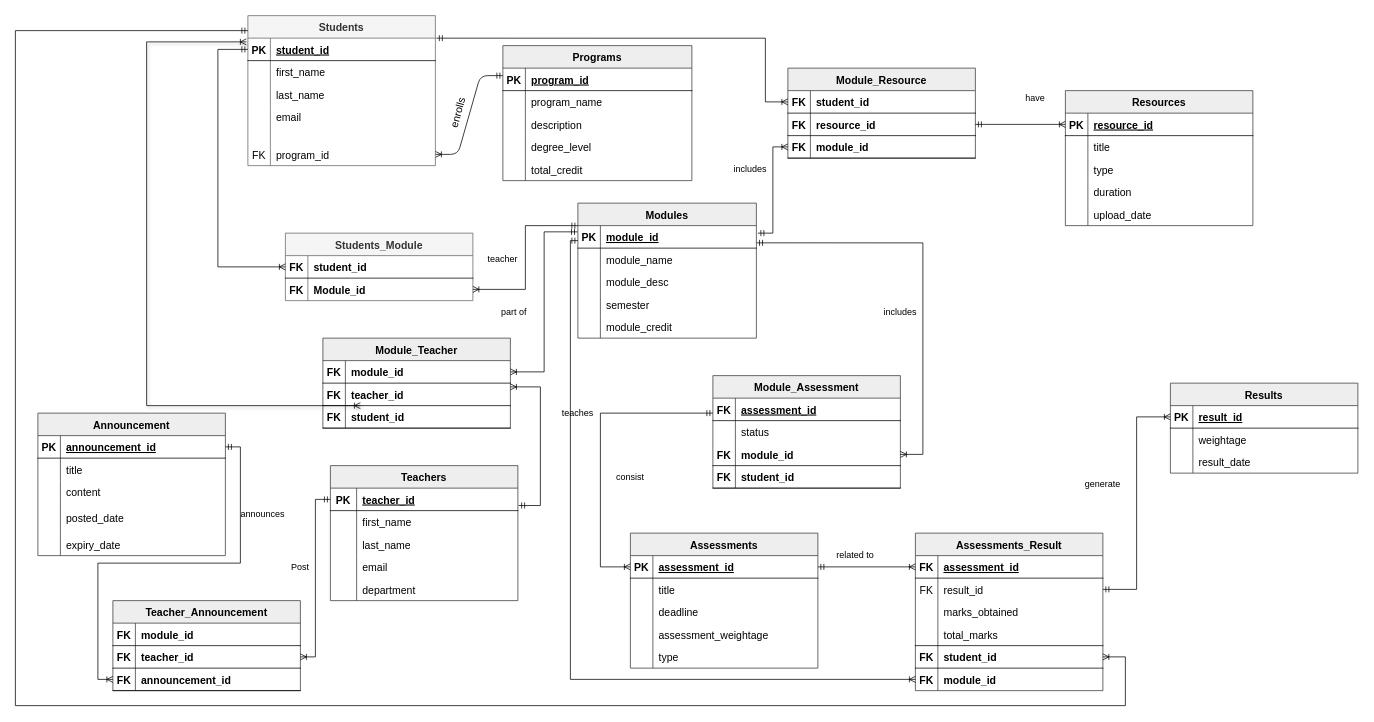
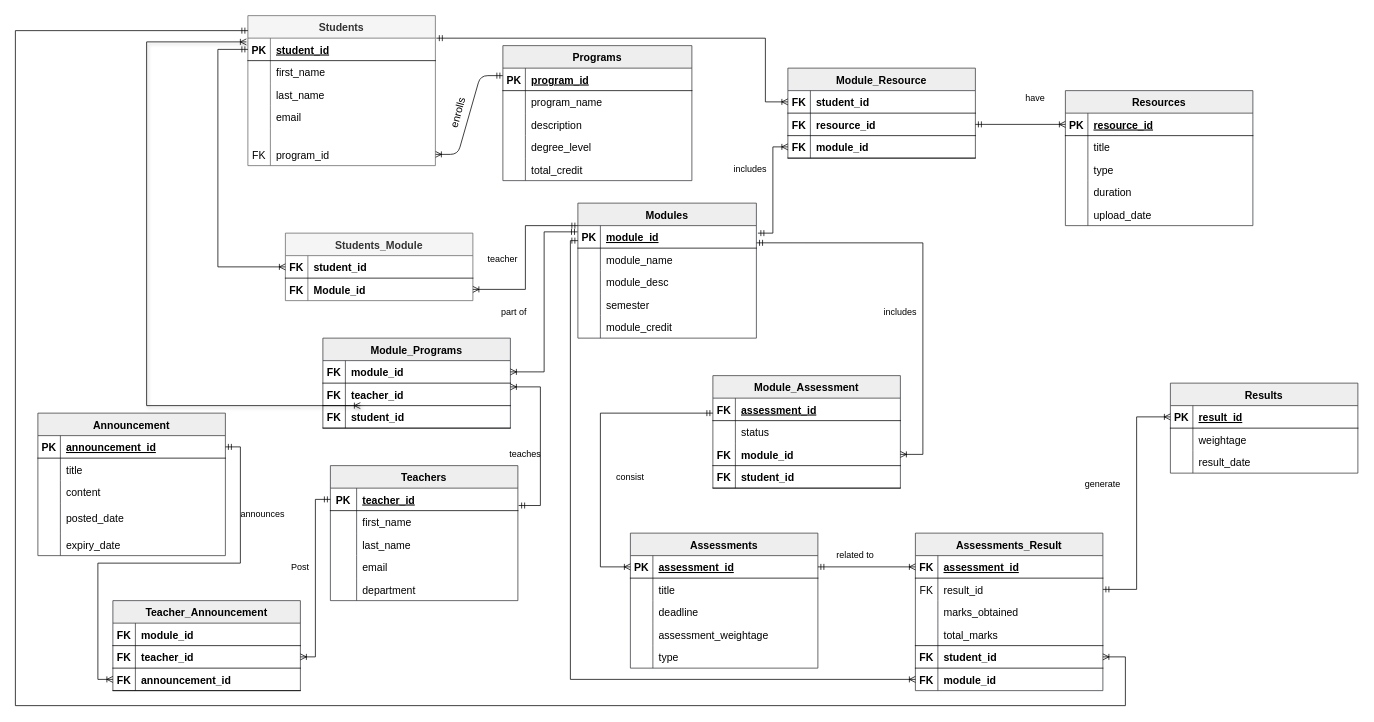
(416, 350) -> (416, 350)
(578, 413) -> (525, 454)
